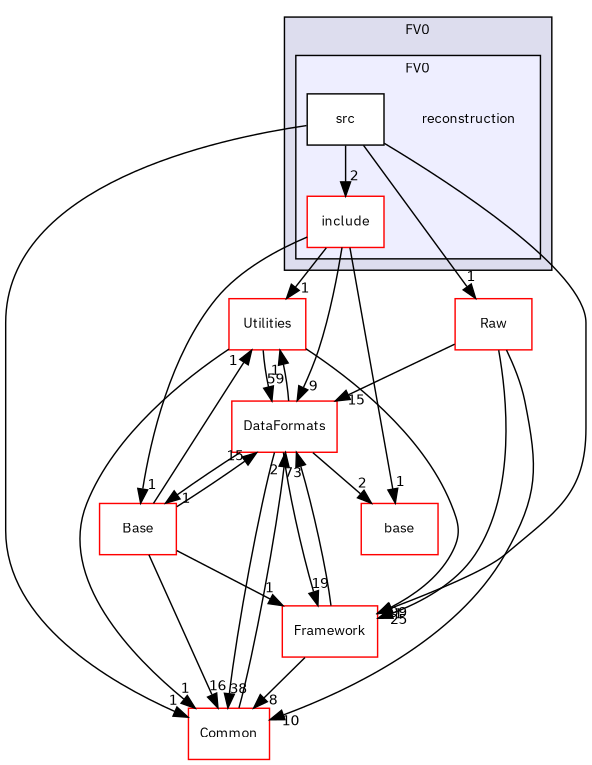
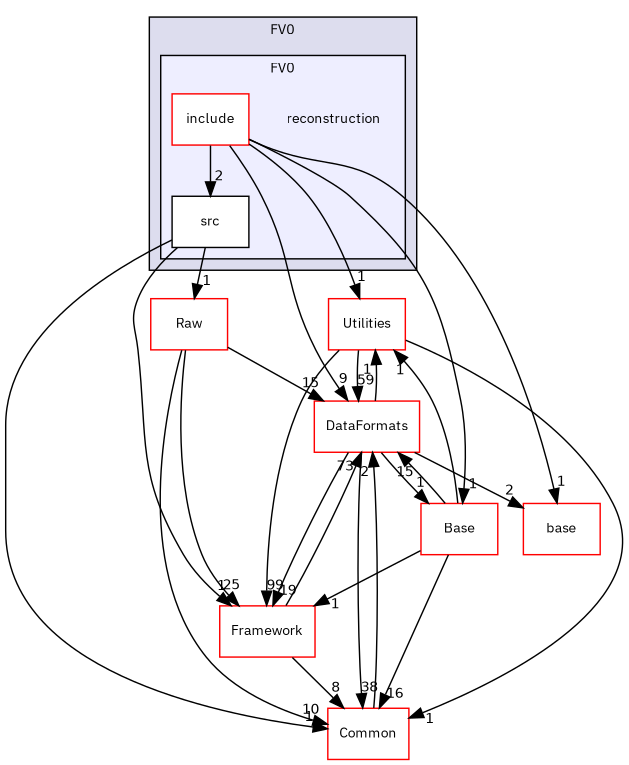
(346, 164) -> (210, 164)
